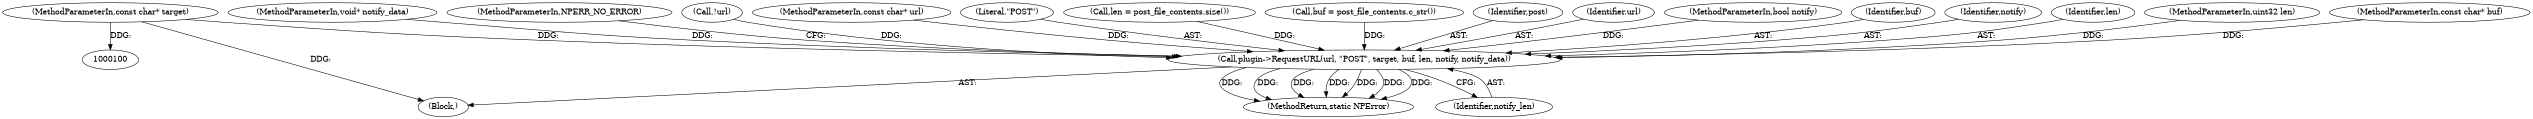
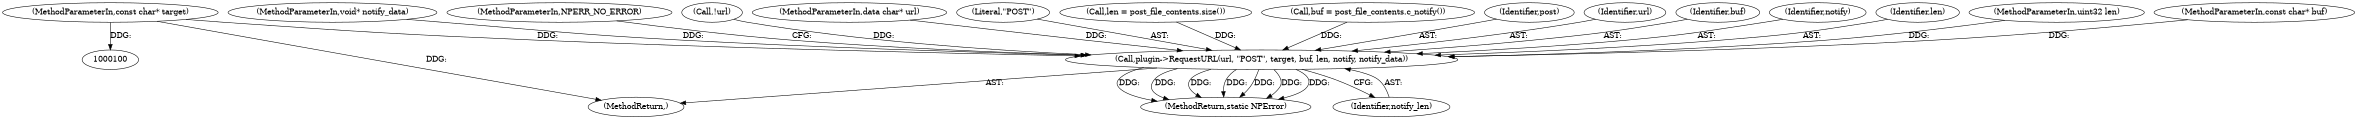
(852, 12) -> (849, 12)
(1364, 12) -> (1368, 12)
(1753, 12) -> none
(443, 107) -> (636, 107)
